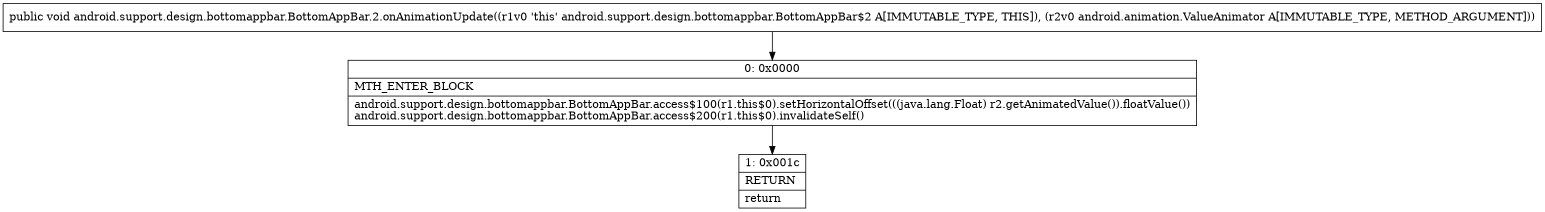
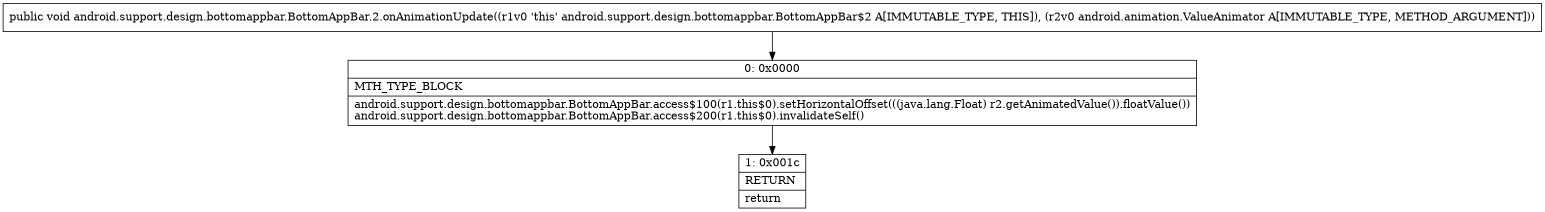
(414, 87) -> (408, 87)
